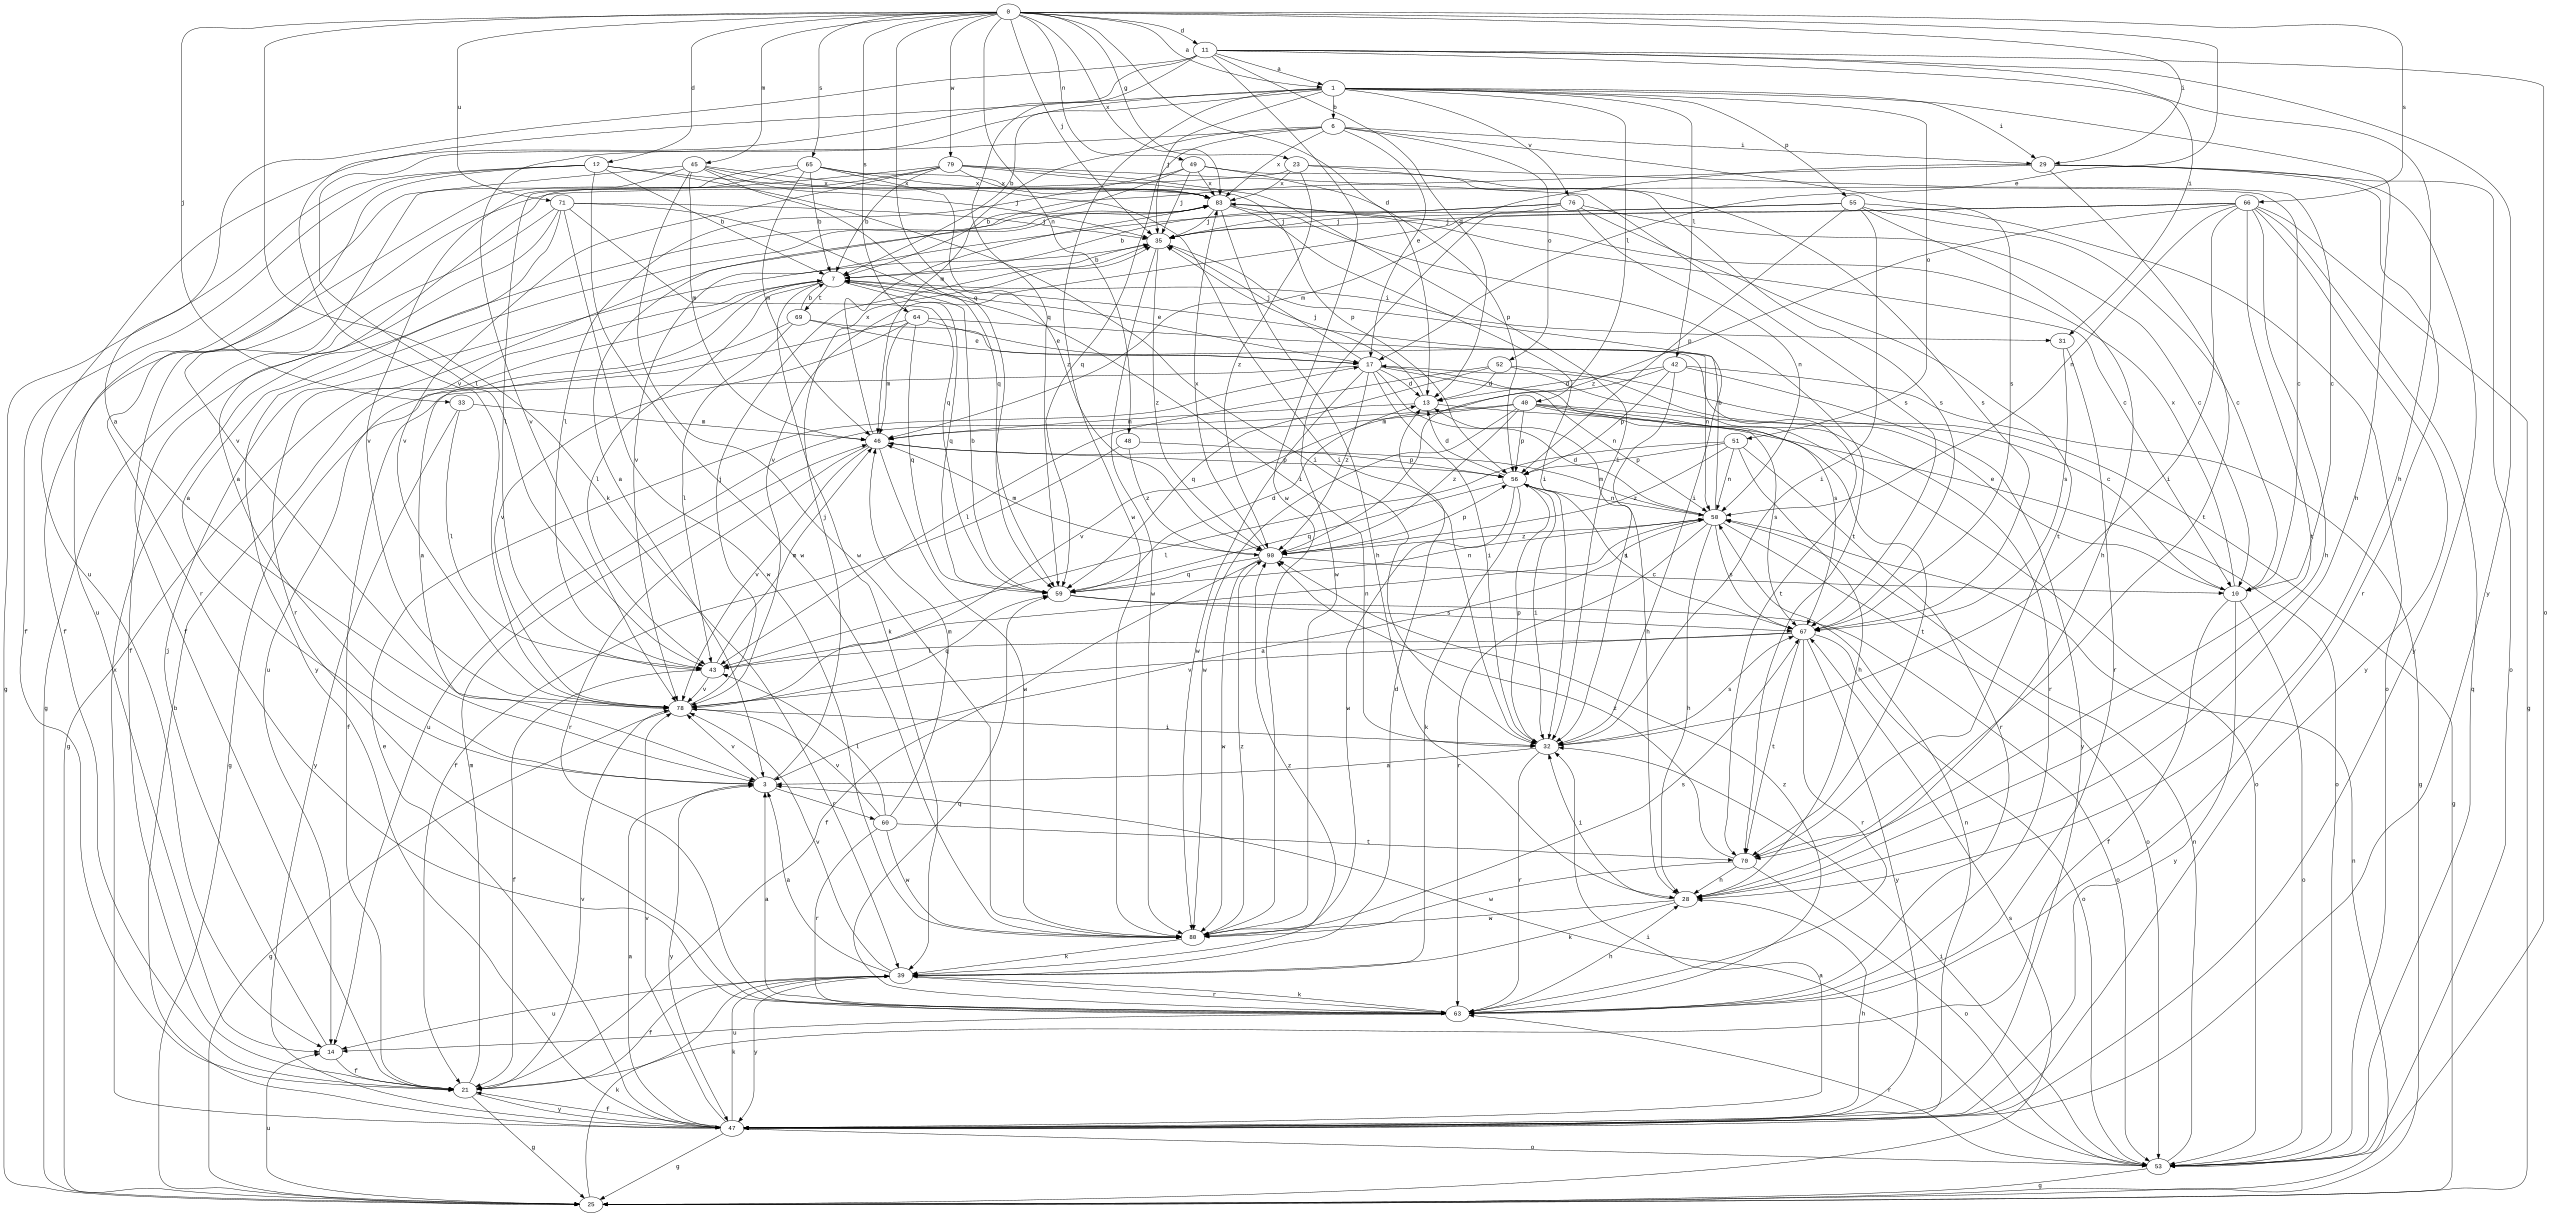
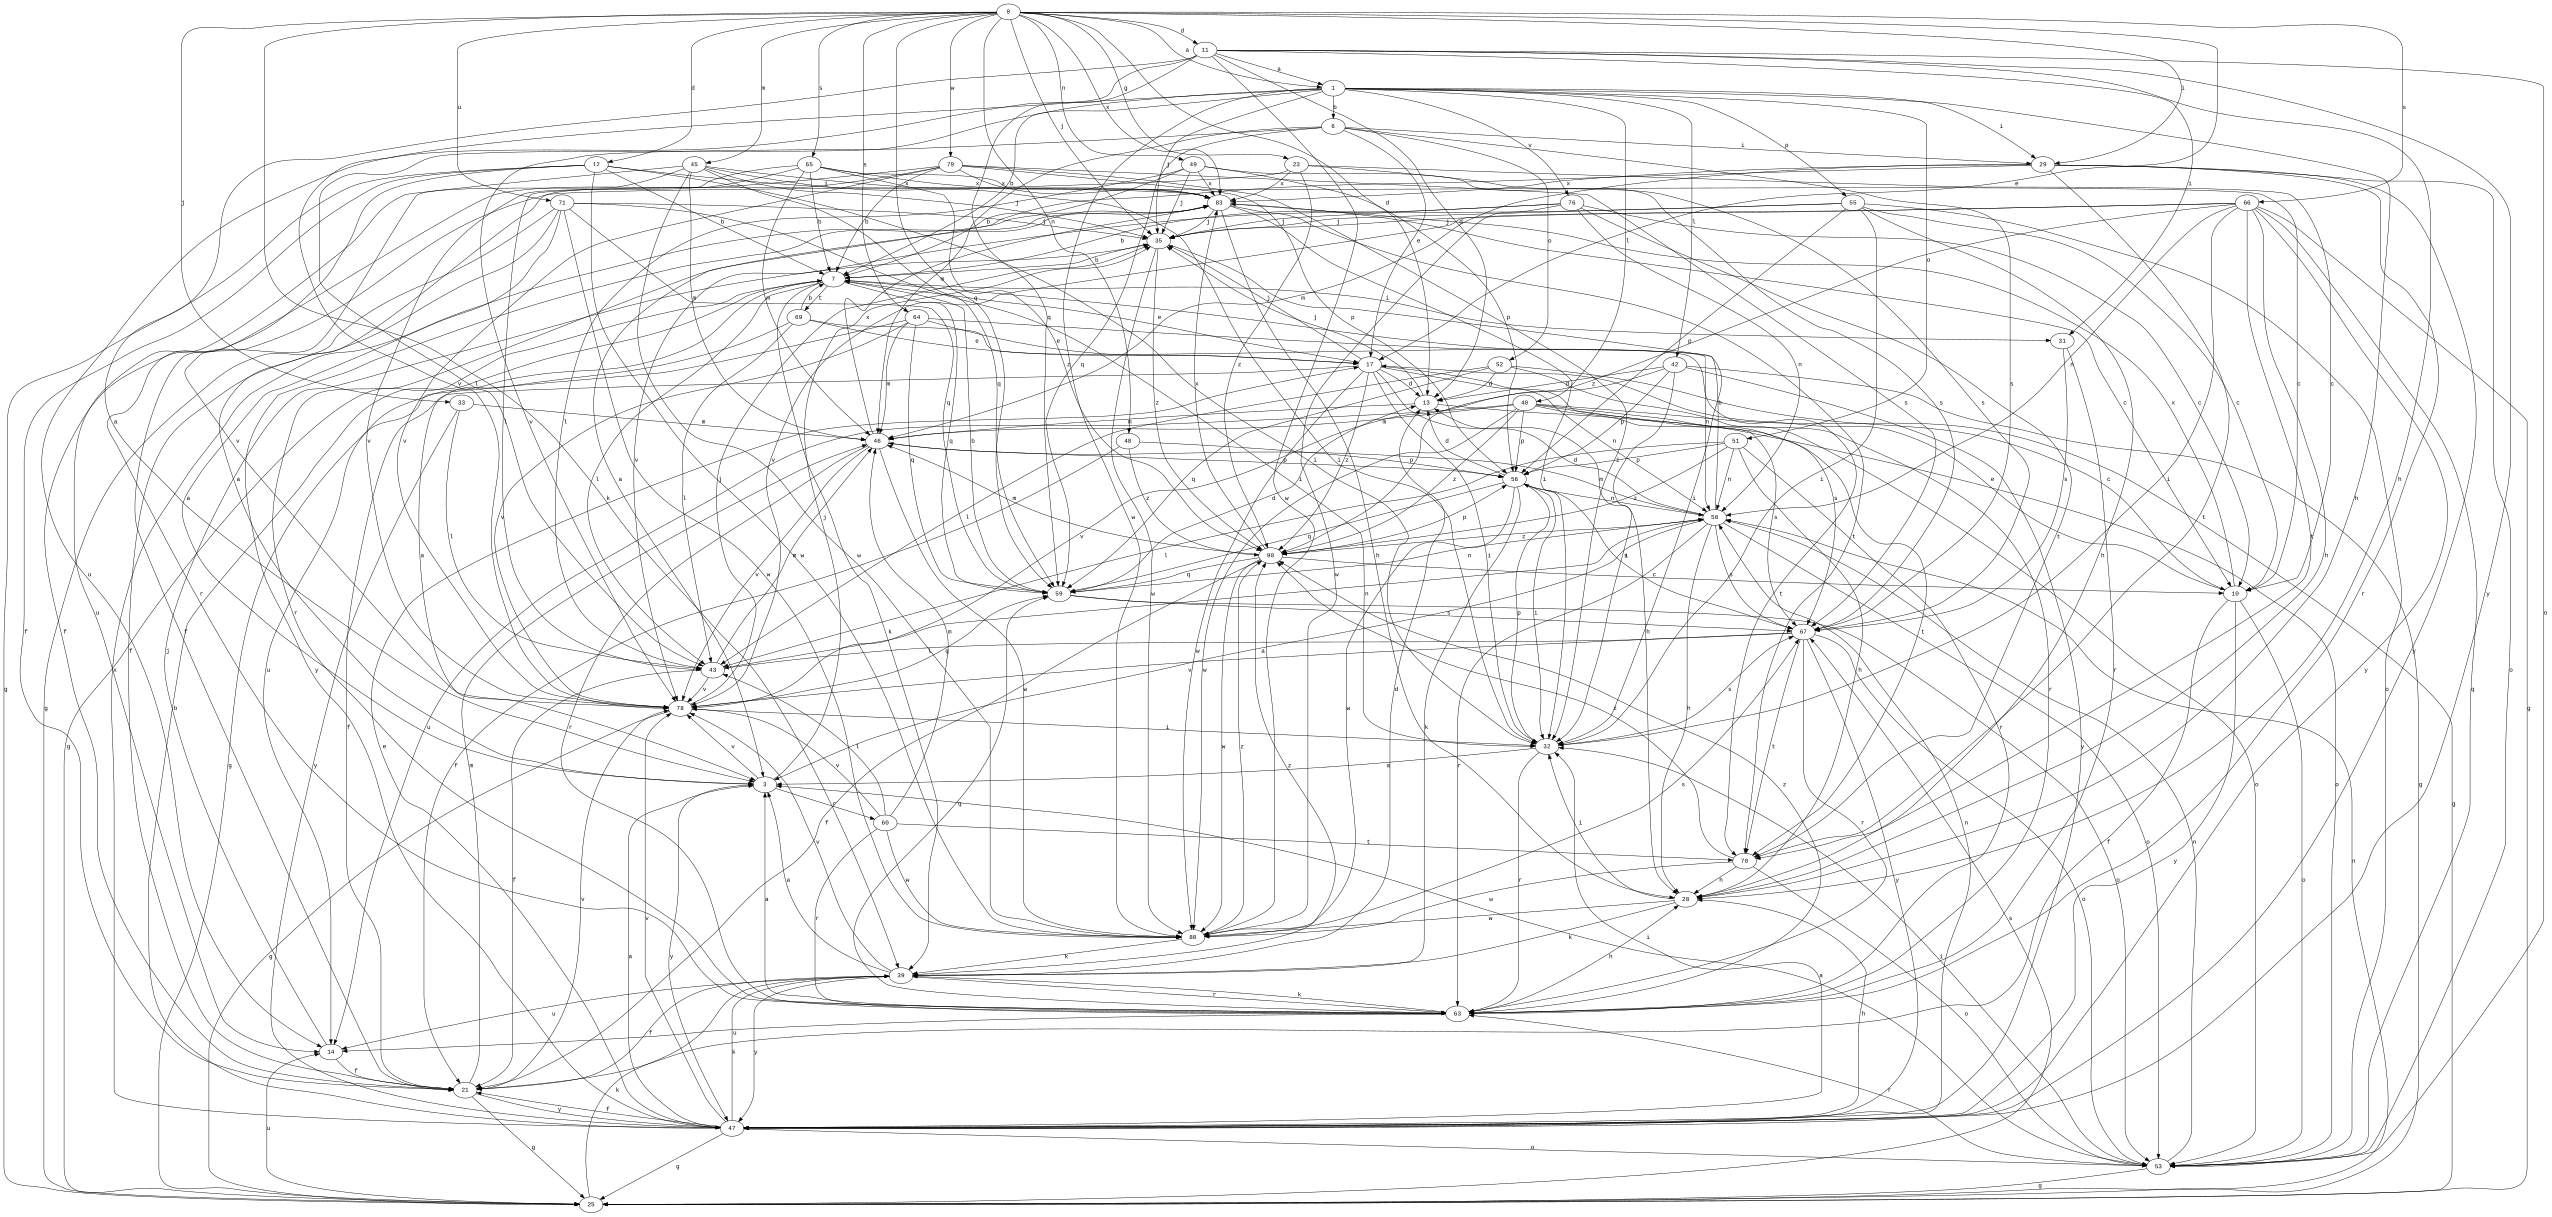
(1274, 158) -> (1732, 171)
(826, 184) -> (826, 184)
